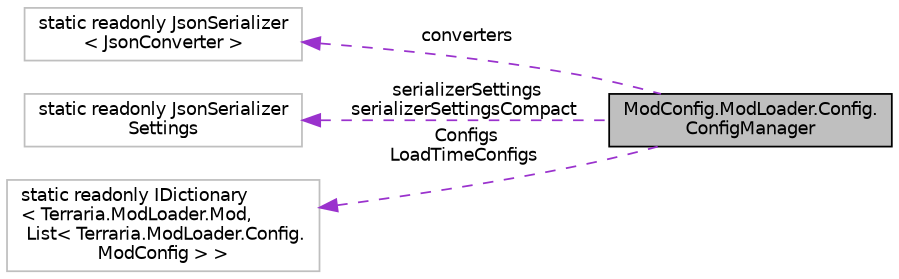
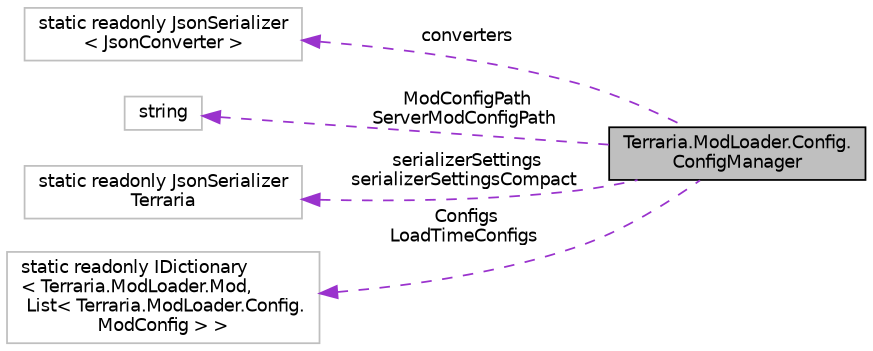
none -> (163, 113)
(163, 120) -> (163, 192)
(750, 120) -> (737, 154)
